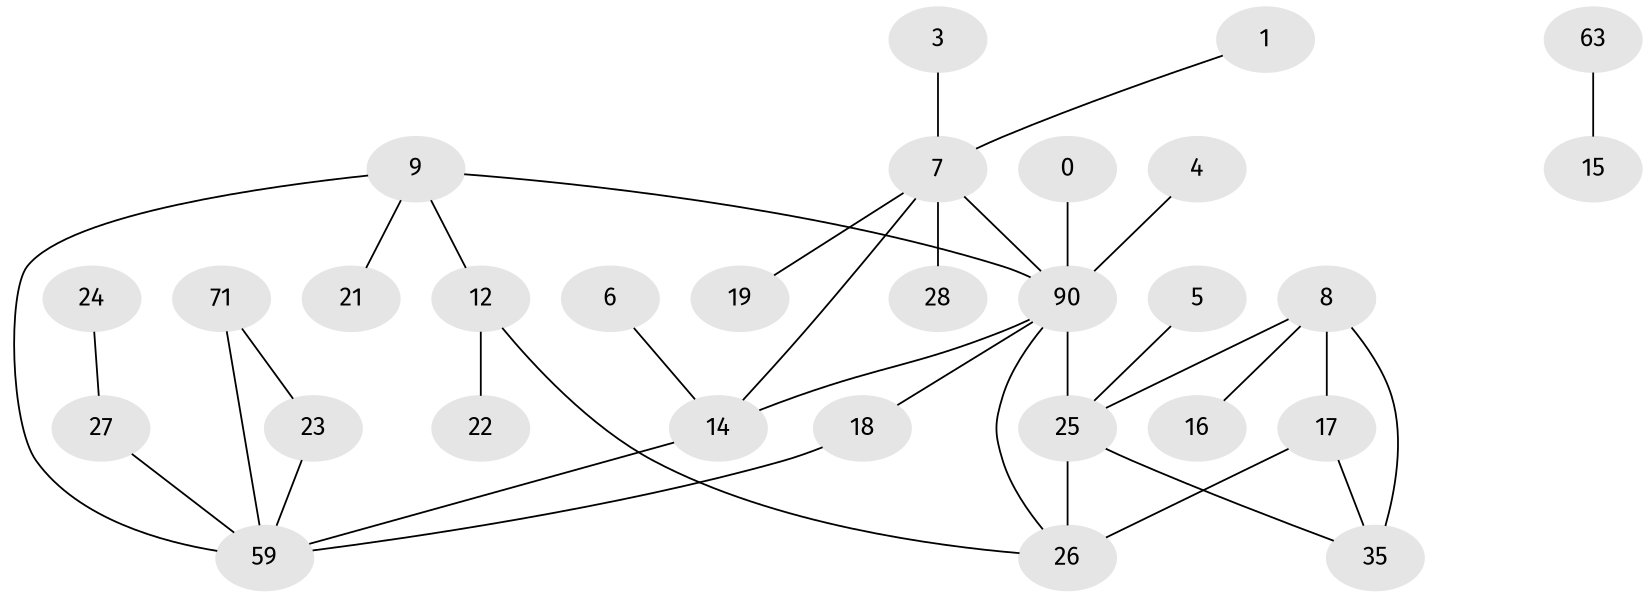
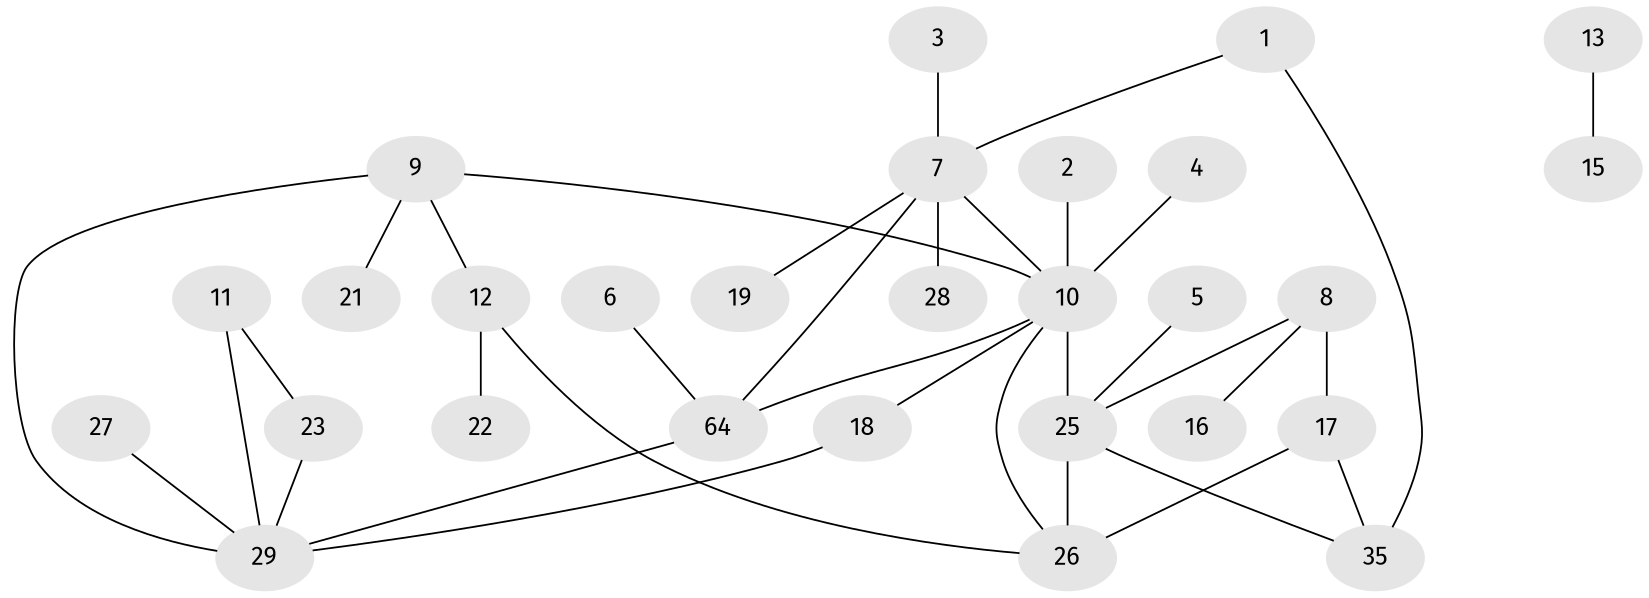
(1593, 40) -> (1593, 40)
(1068, 169) -> (1068, 169)
(92, 299) -> none
(222, 299) -> (222, 299)
(1068, 299) -> (1068, 299)
(1397, 421) -> (1399, 288)
(718, 428) -> (718, 428)
(265, 558) -> (265, 558)
